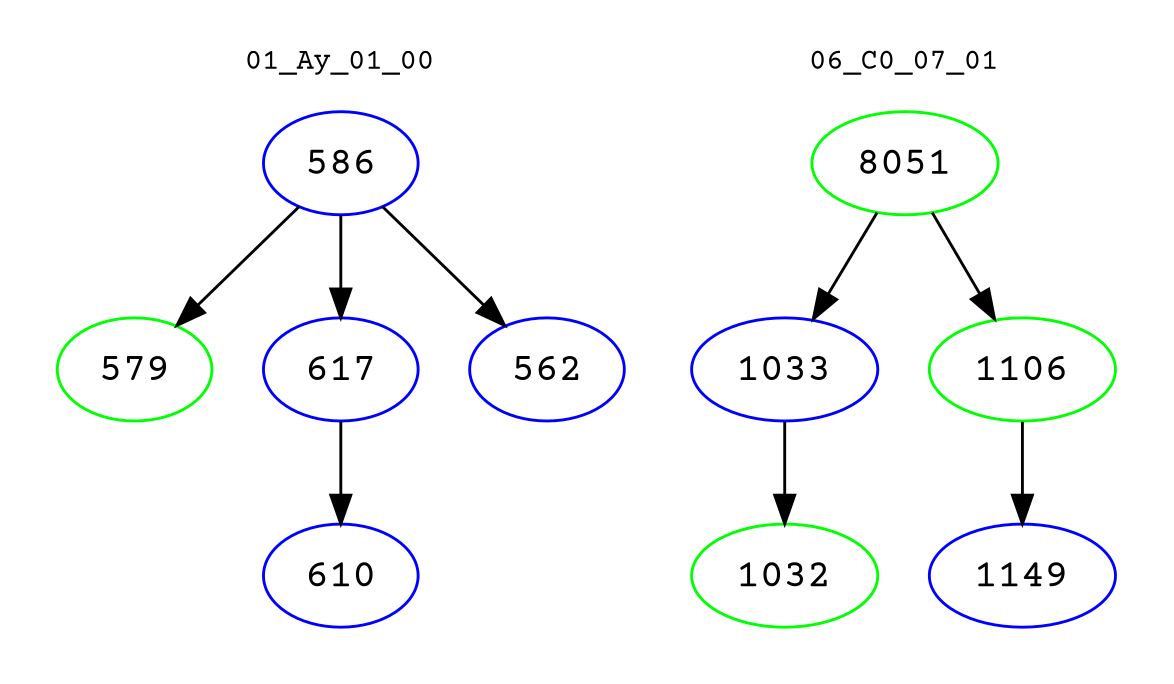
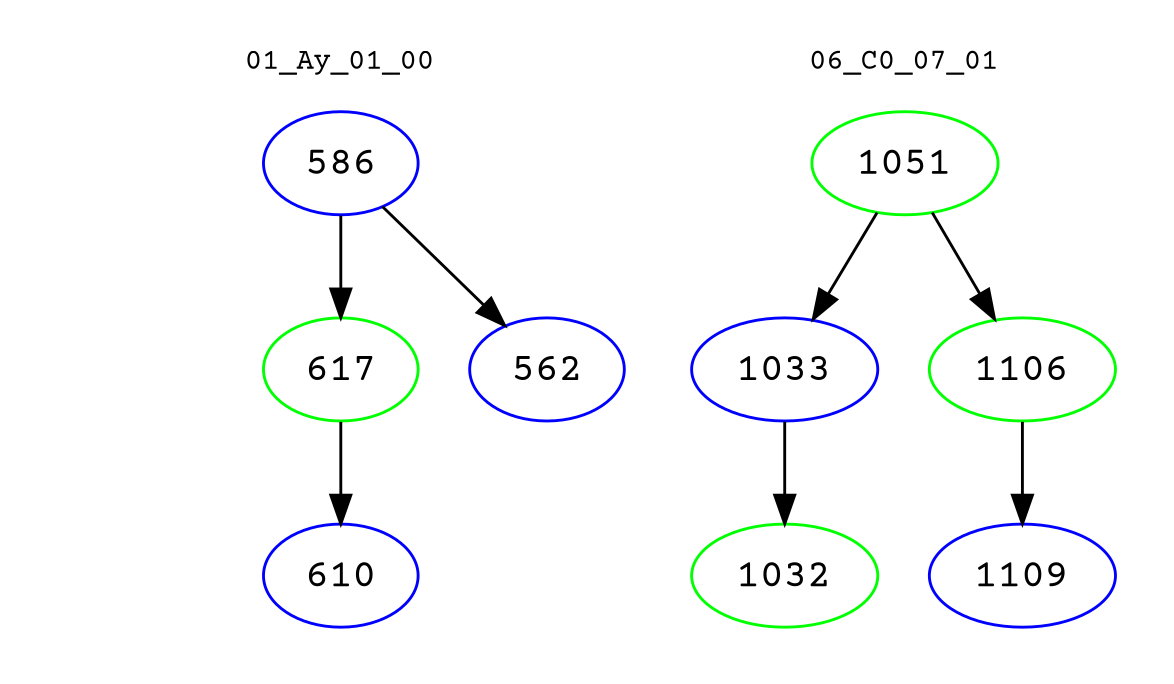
(905, 163) -> (905, 163)
(135, 369) -> none
(341, 369) -> (341, 369)
(1022, 576) -> (1022, 576)
